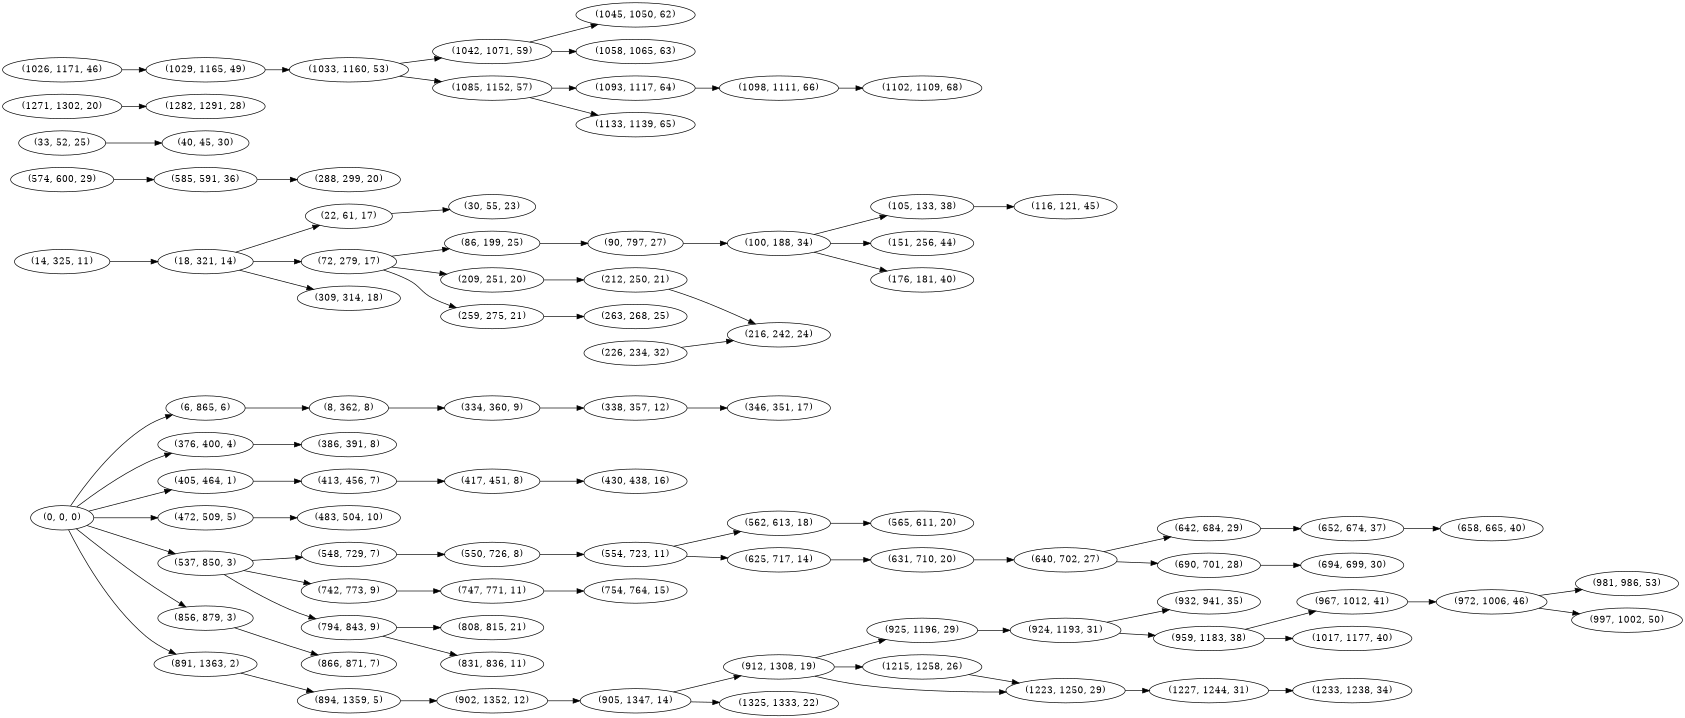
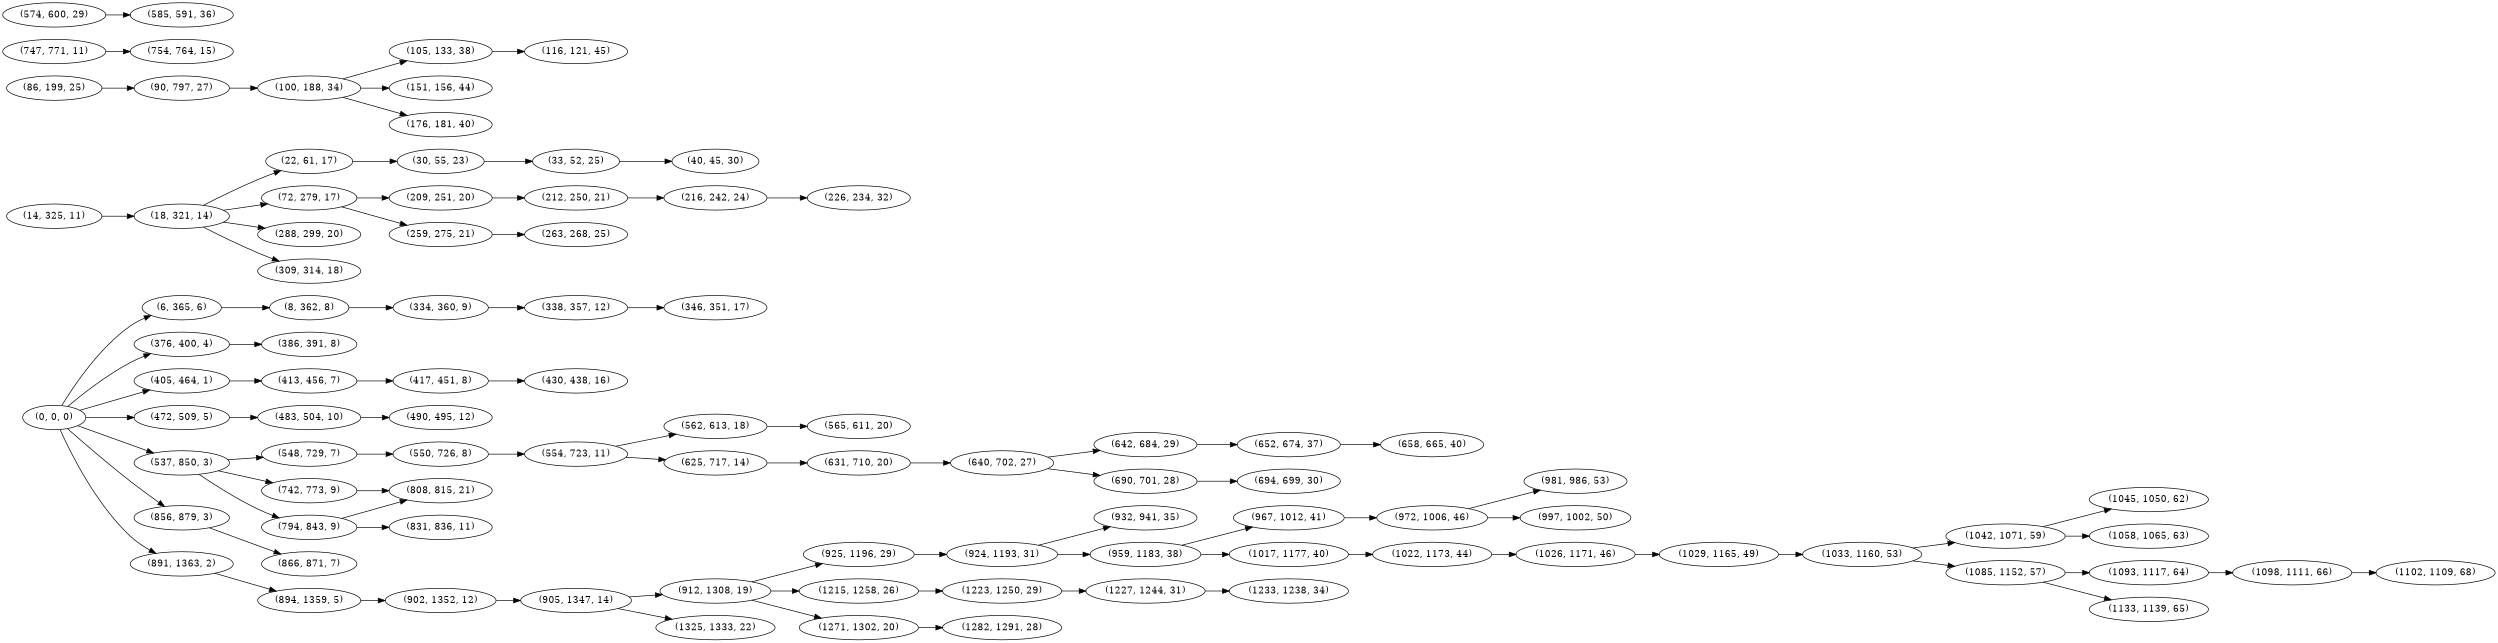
none -> (505, 161)
(274, 180) -> (241, 225)
(922, 243) -> (441, 88)
(417, 253) -> none
(704, 344) -> (784, 198)
(206, 408) -> (182, 308)
none -> (441, 418)
none -> (1432, 554)
(415, 591) -> (369, 491)
(907, 689) -> (783, 608)
